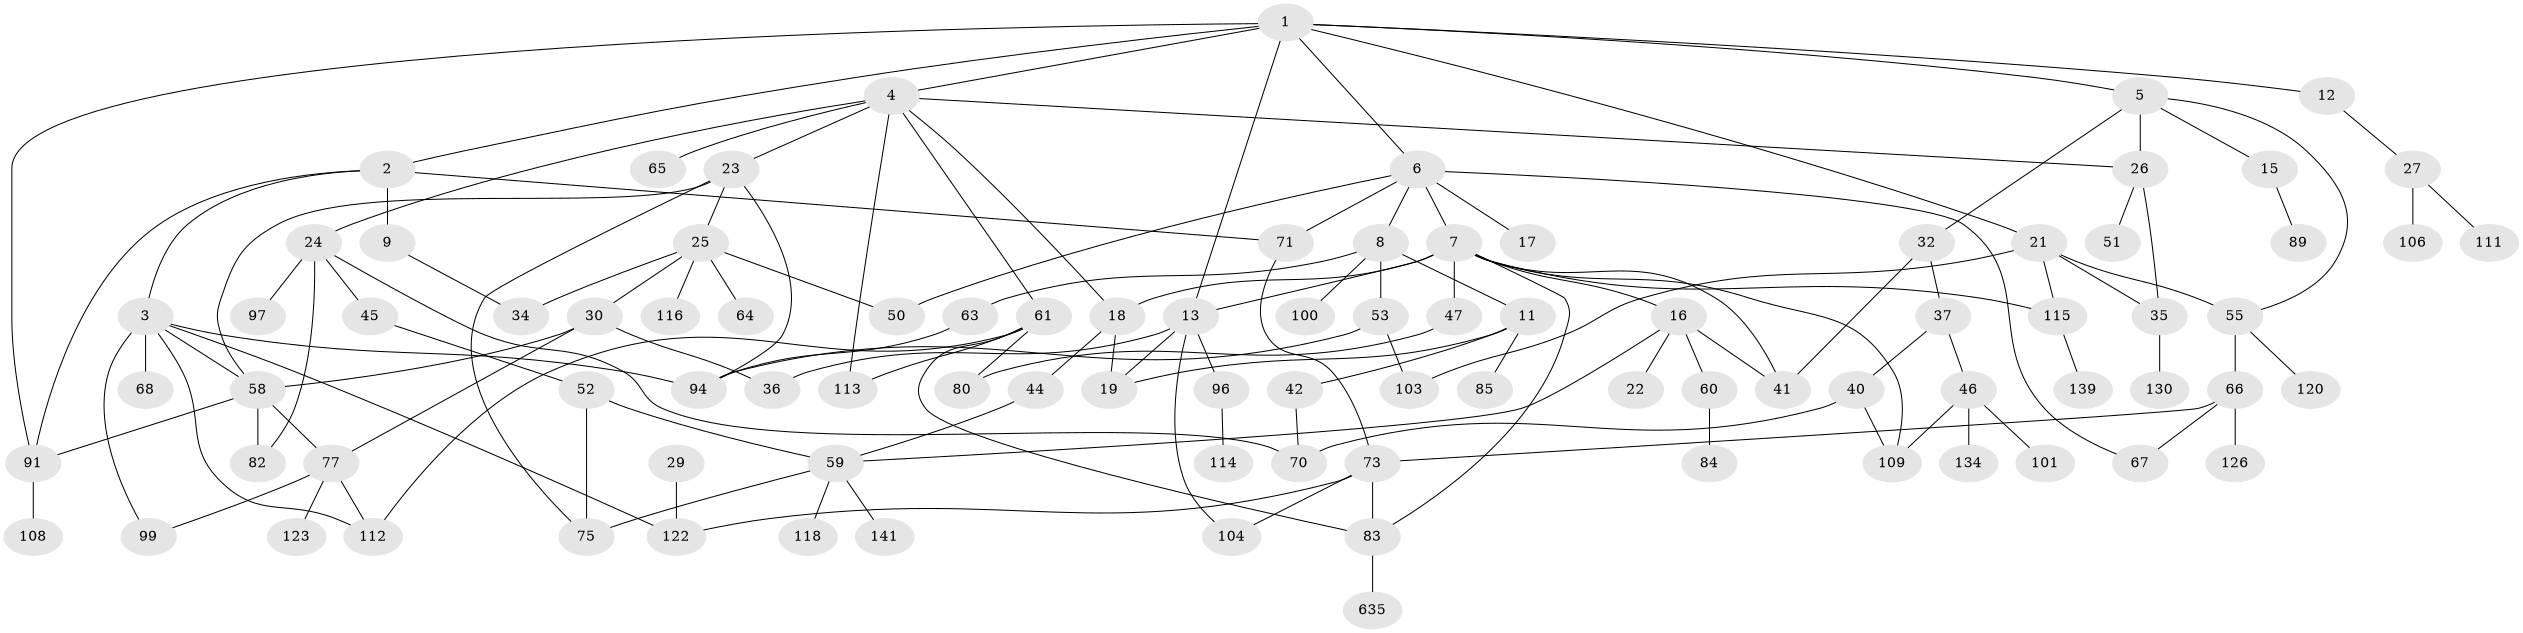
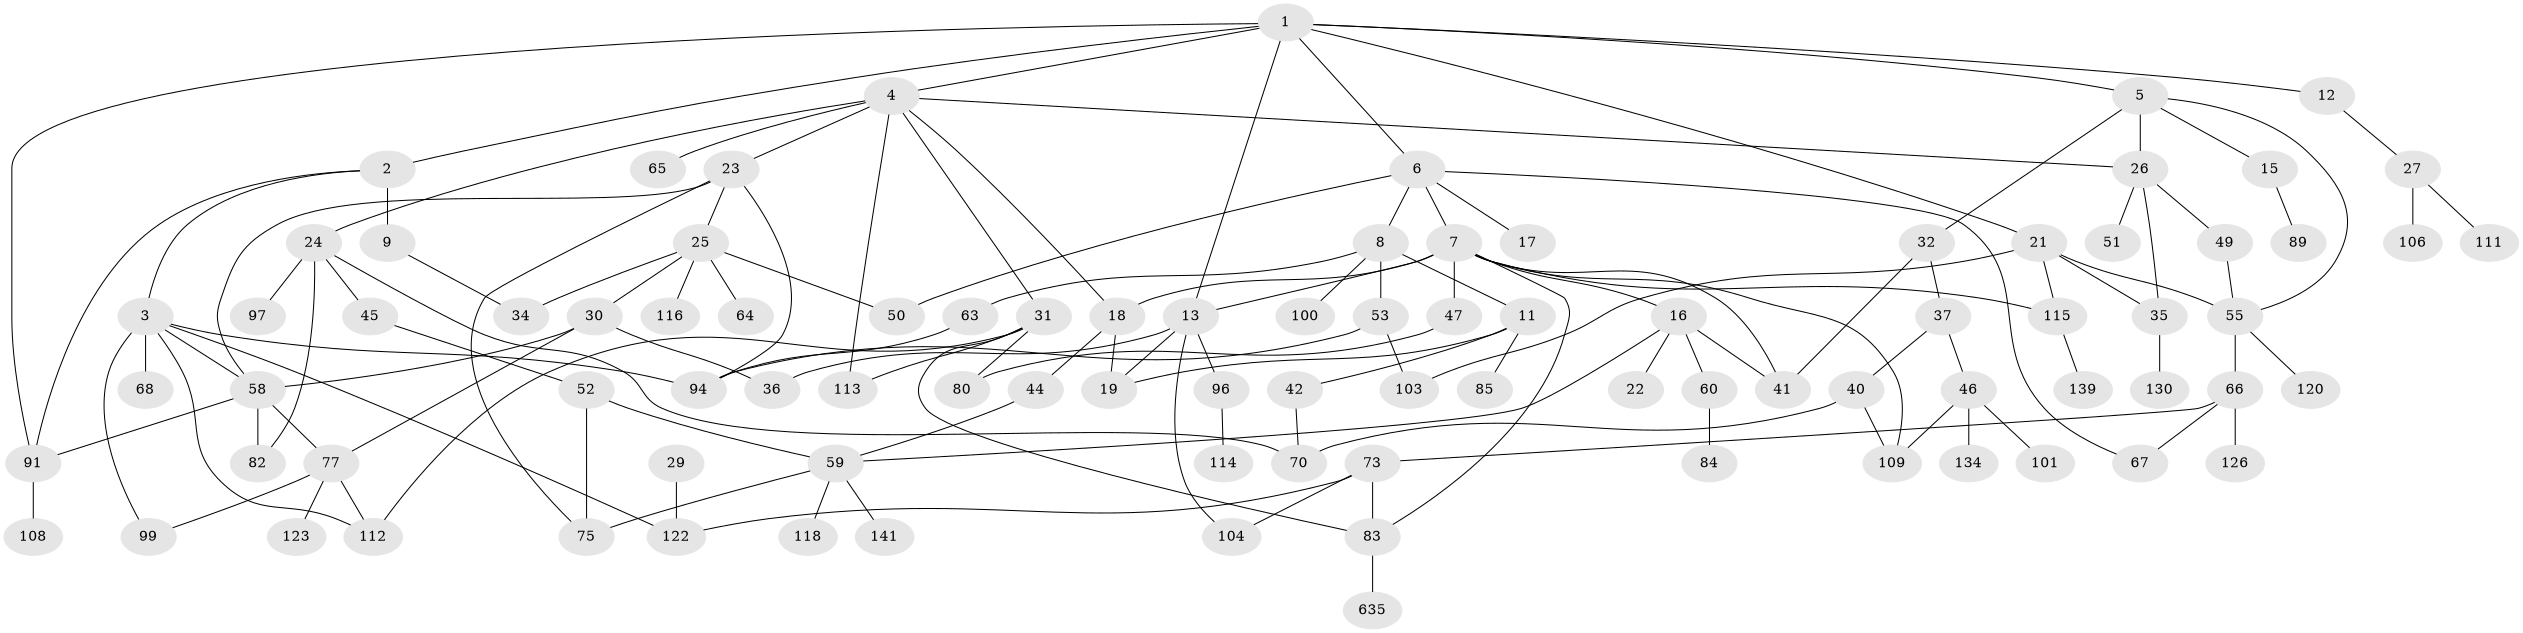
(1286, 243) -> none
none -> (2225, 243)
(1044, 316) -> (1044, 316)
